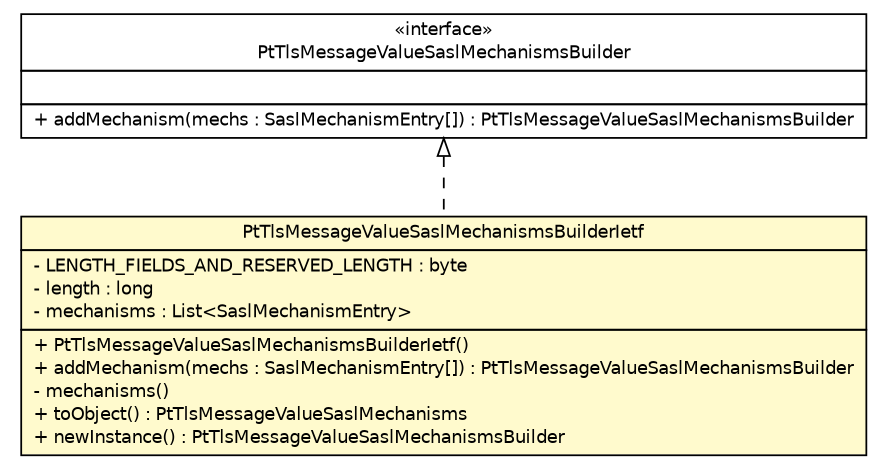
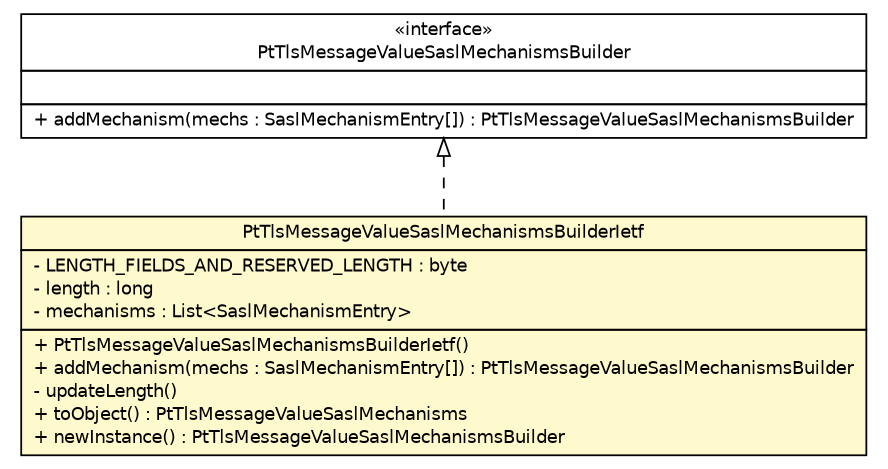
(102, 392) -> (106, 392)
